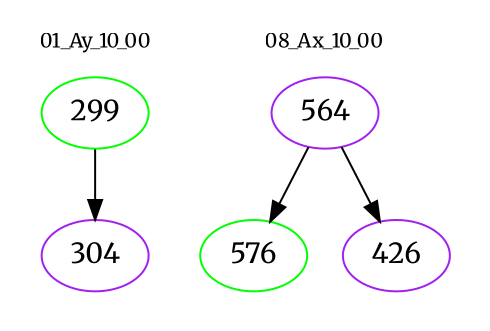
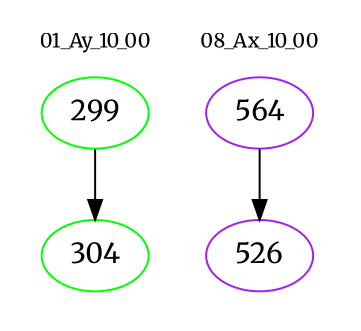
(95, 256) -> (95, 256)
(254, 256) -> none
(396, 256) -> (260, 256)
